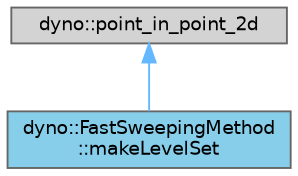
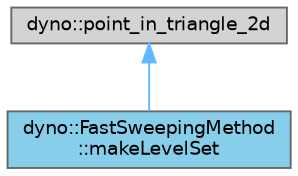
(149, 25) -> (149, 25)
